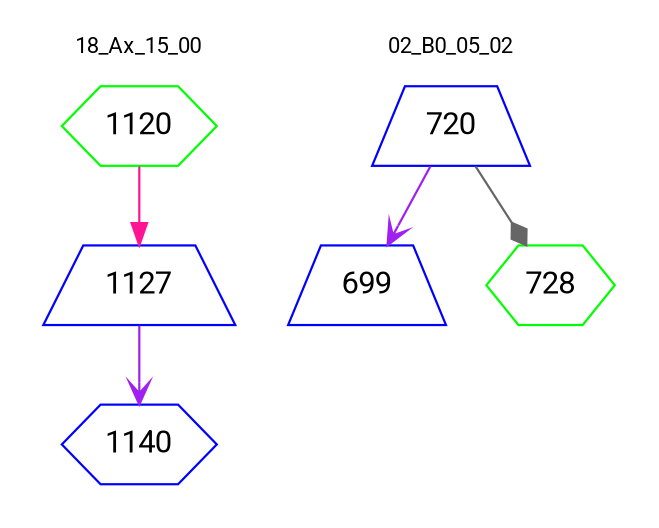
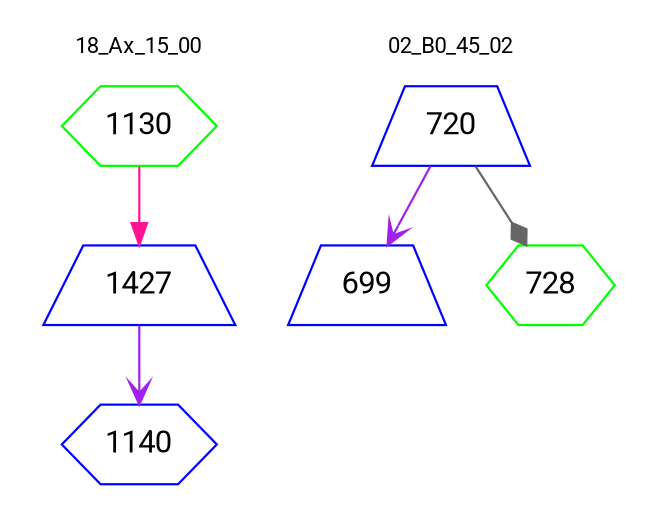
(451, 48) -> (451, 48)
(139, 126) -> (139, 126)
(139, 285) -> (139, 285)
